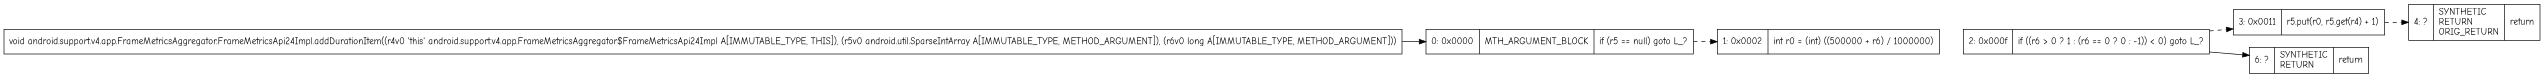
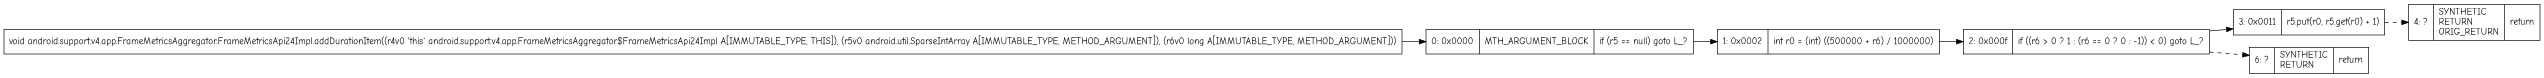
(2333, 22) -> (2333, 22)
(2218, 30) -> (2218, 30)
(1702, 42) -> (1702, 42)
none -> (1948, 42)
(2226, 53) -> (2226, 53)
